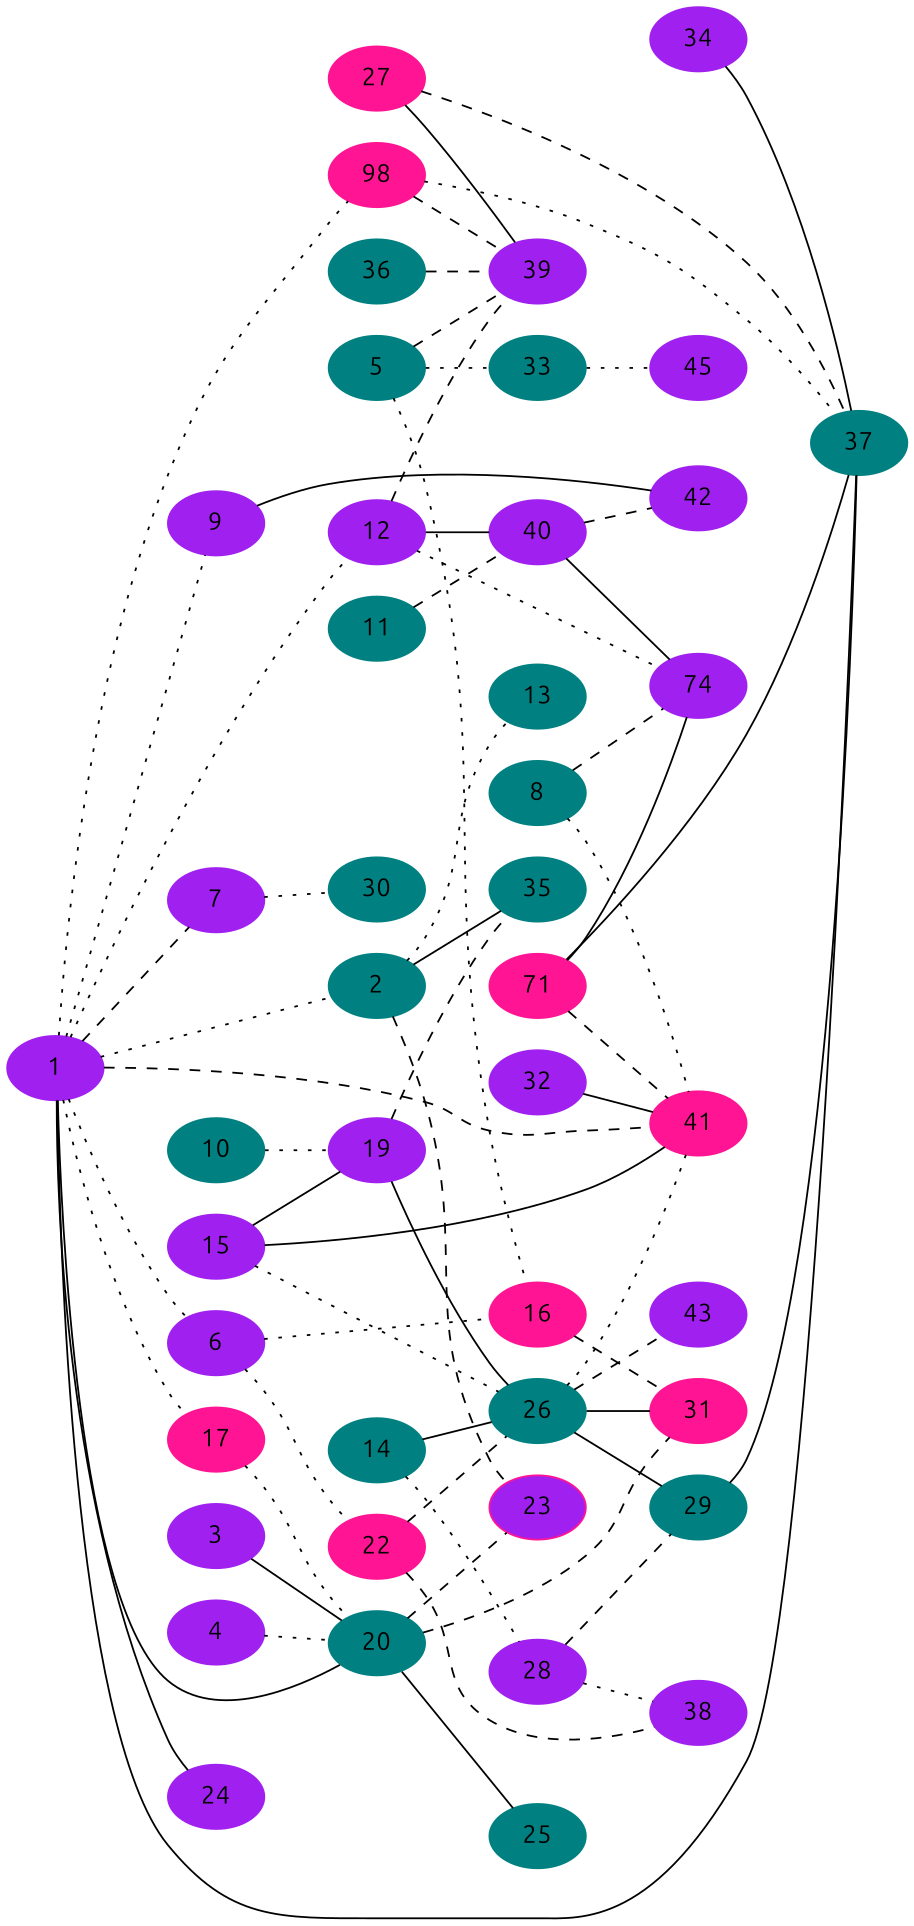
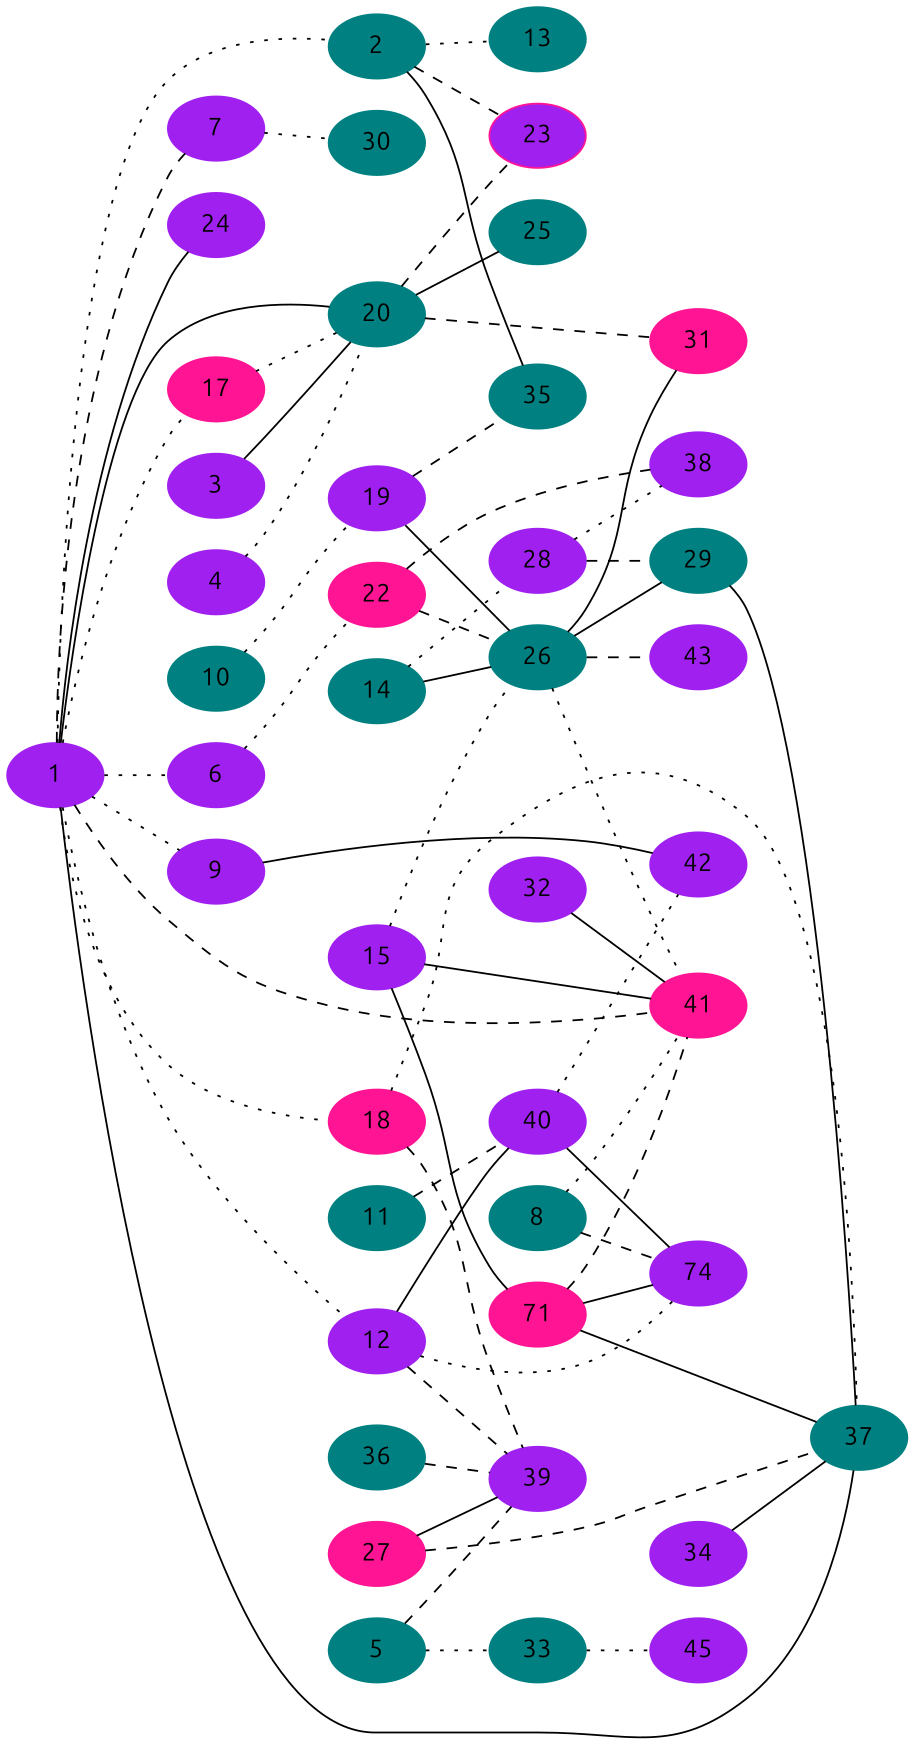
(377, 175) -> (377, 1122)
(618, 515) -> (624, 983)
(297, 1198) -> (445, 1142)
(538, 1315) -> none
